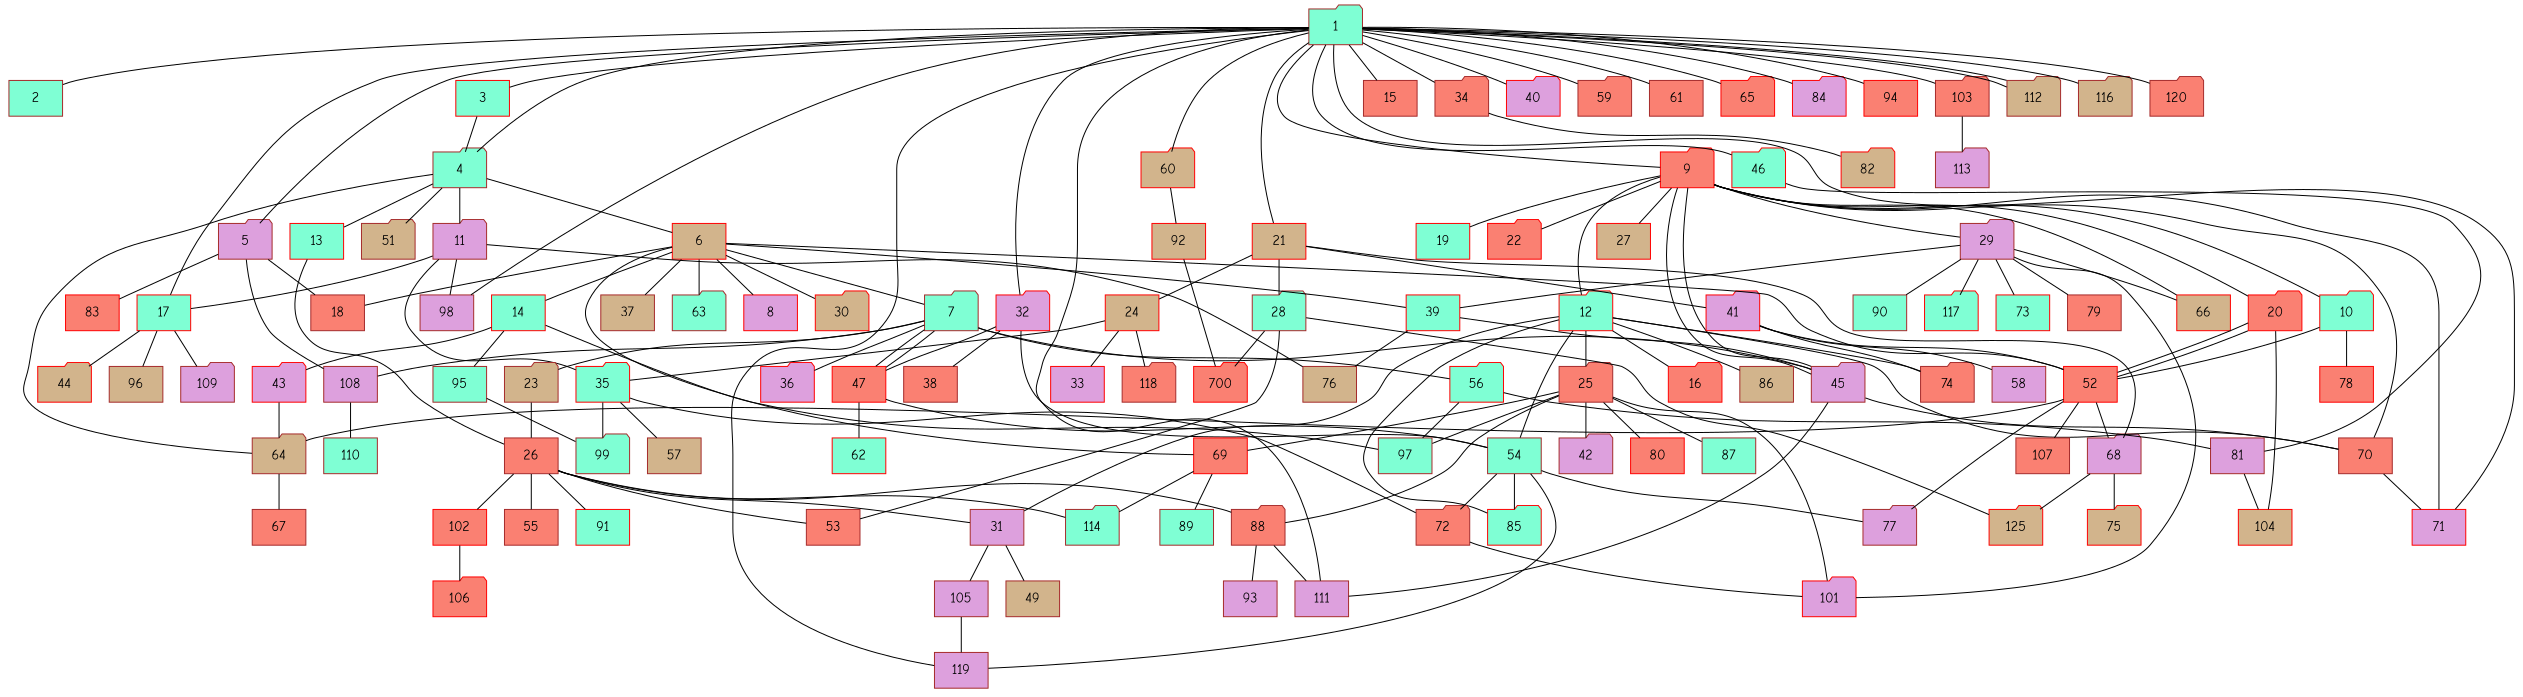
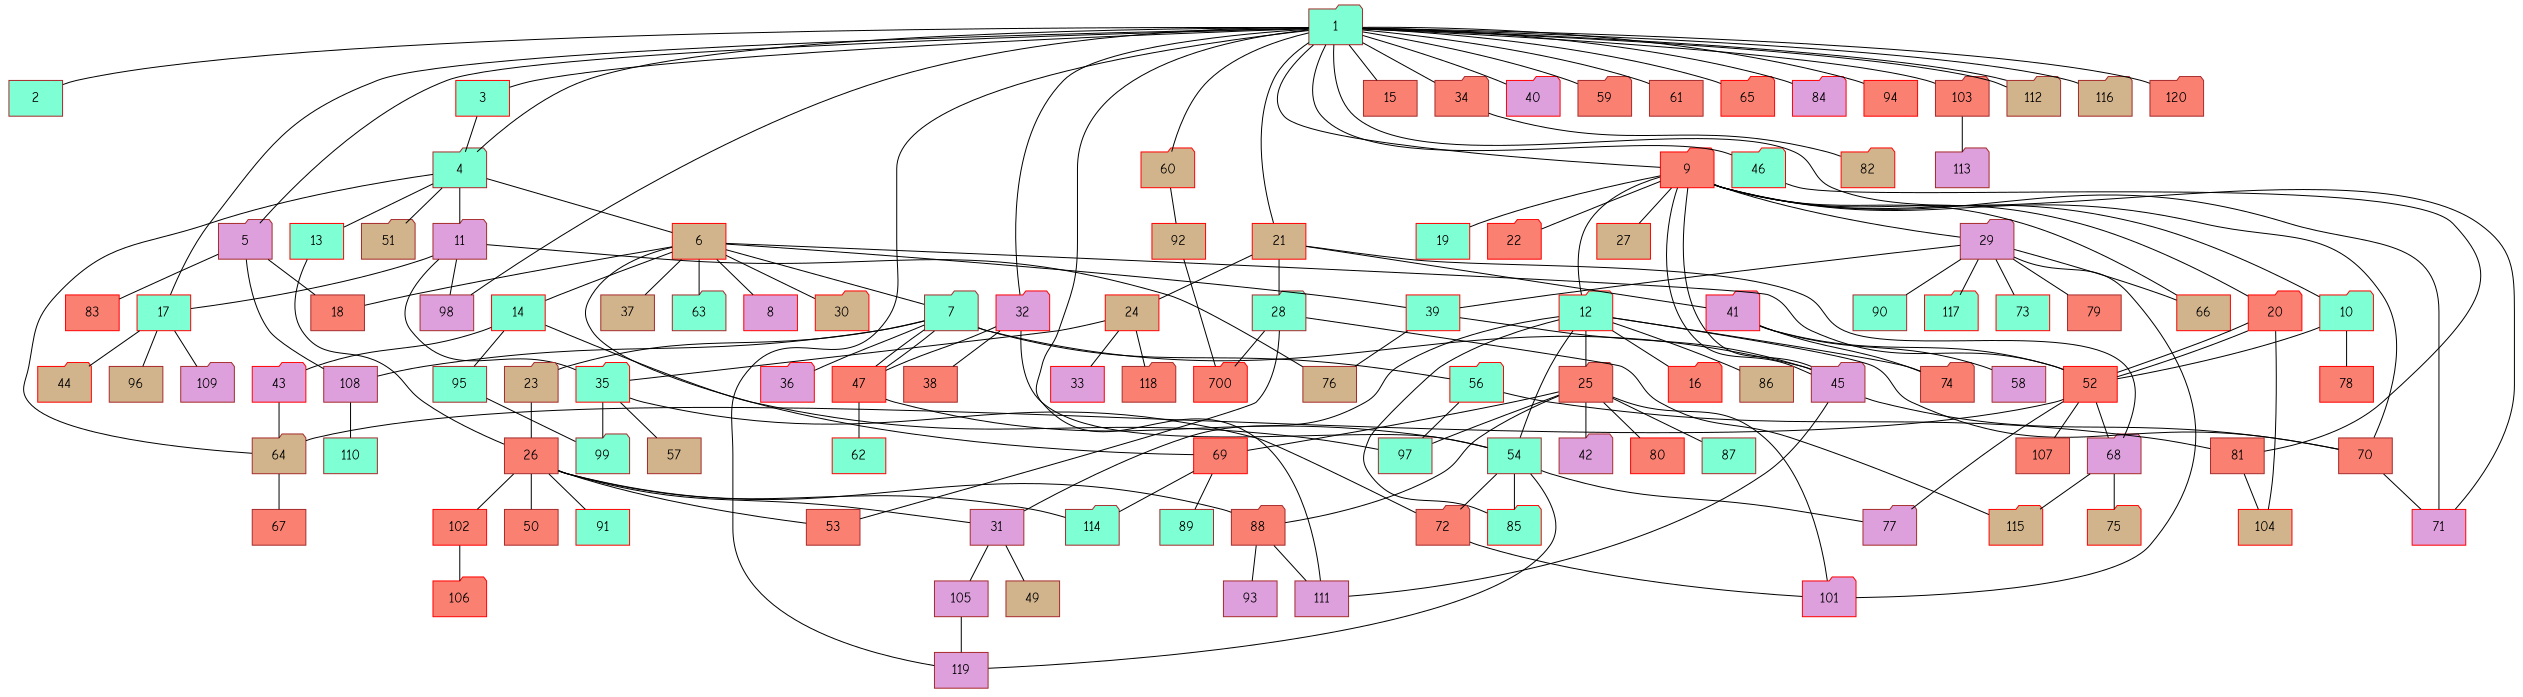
(2237, 456) -> (2237, 456)
(531, 527) -> (531, 527)
(2016, 527) -> (2016, 527)
